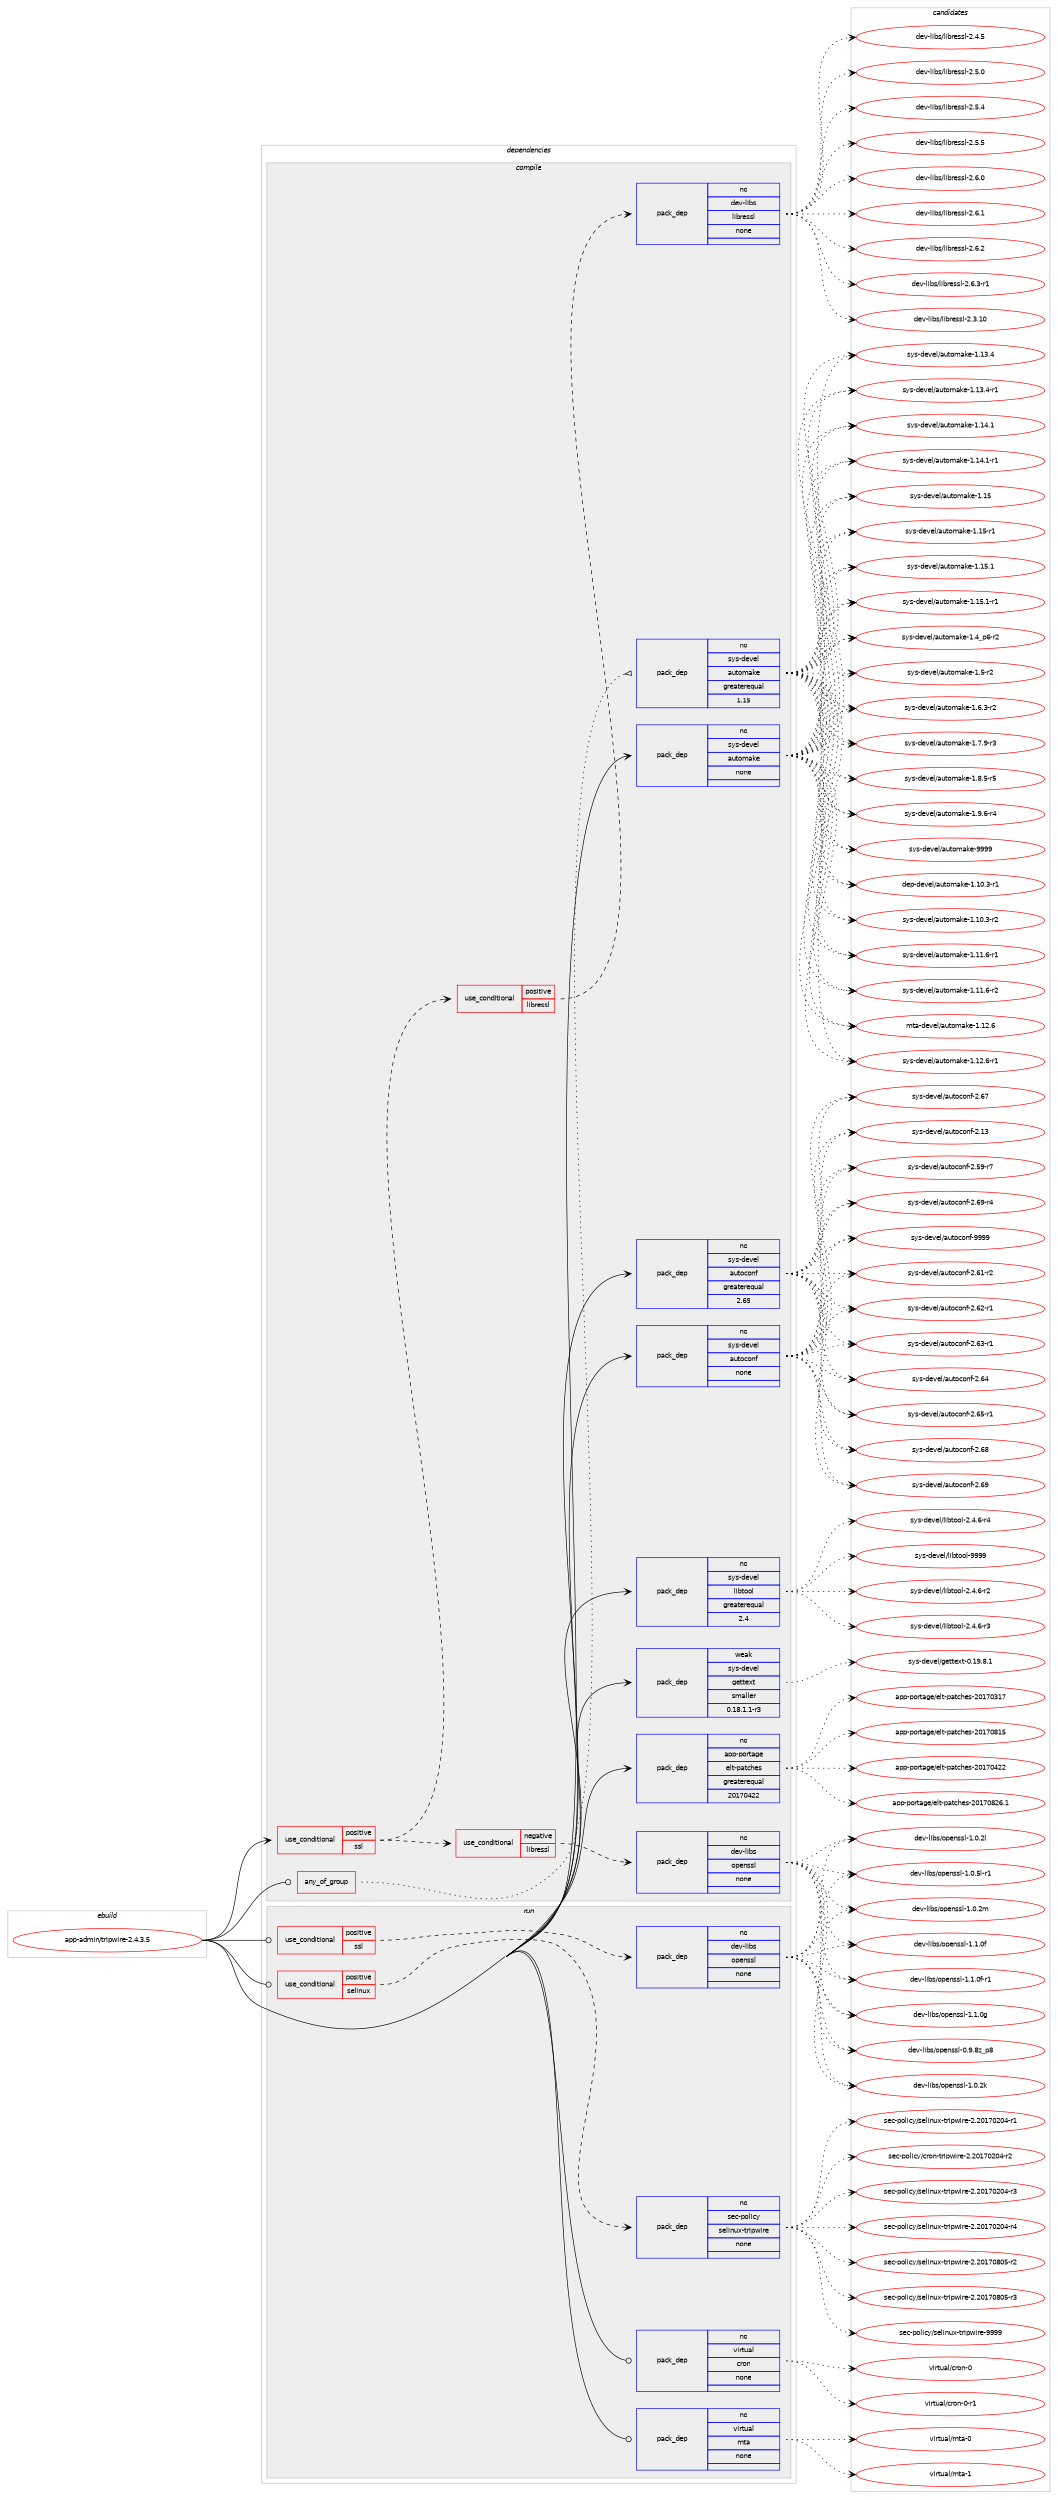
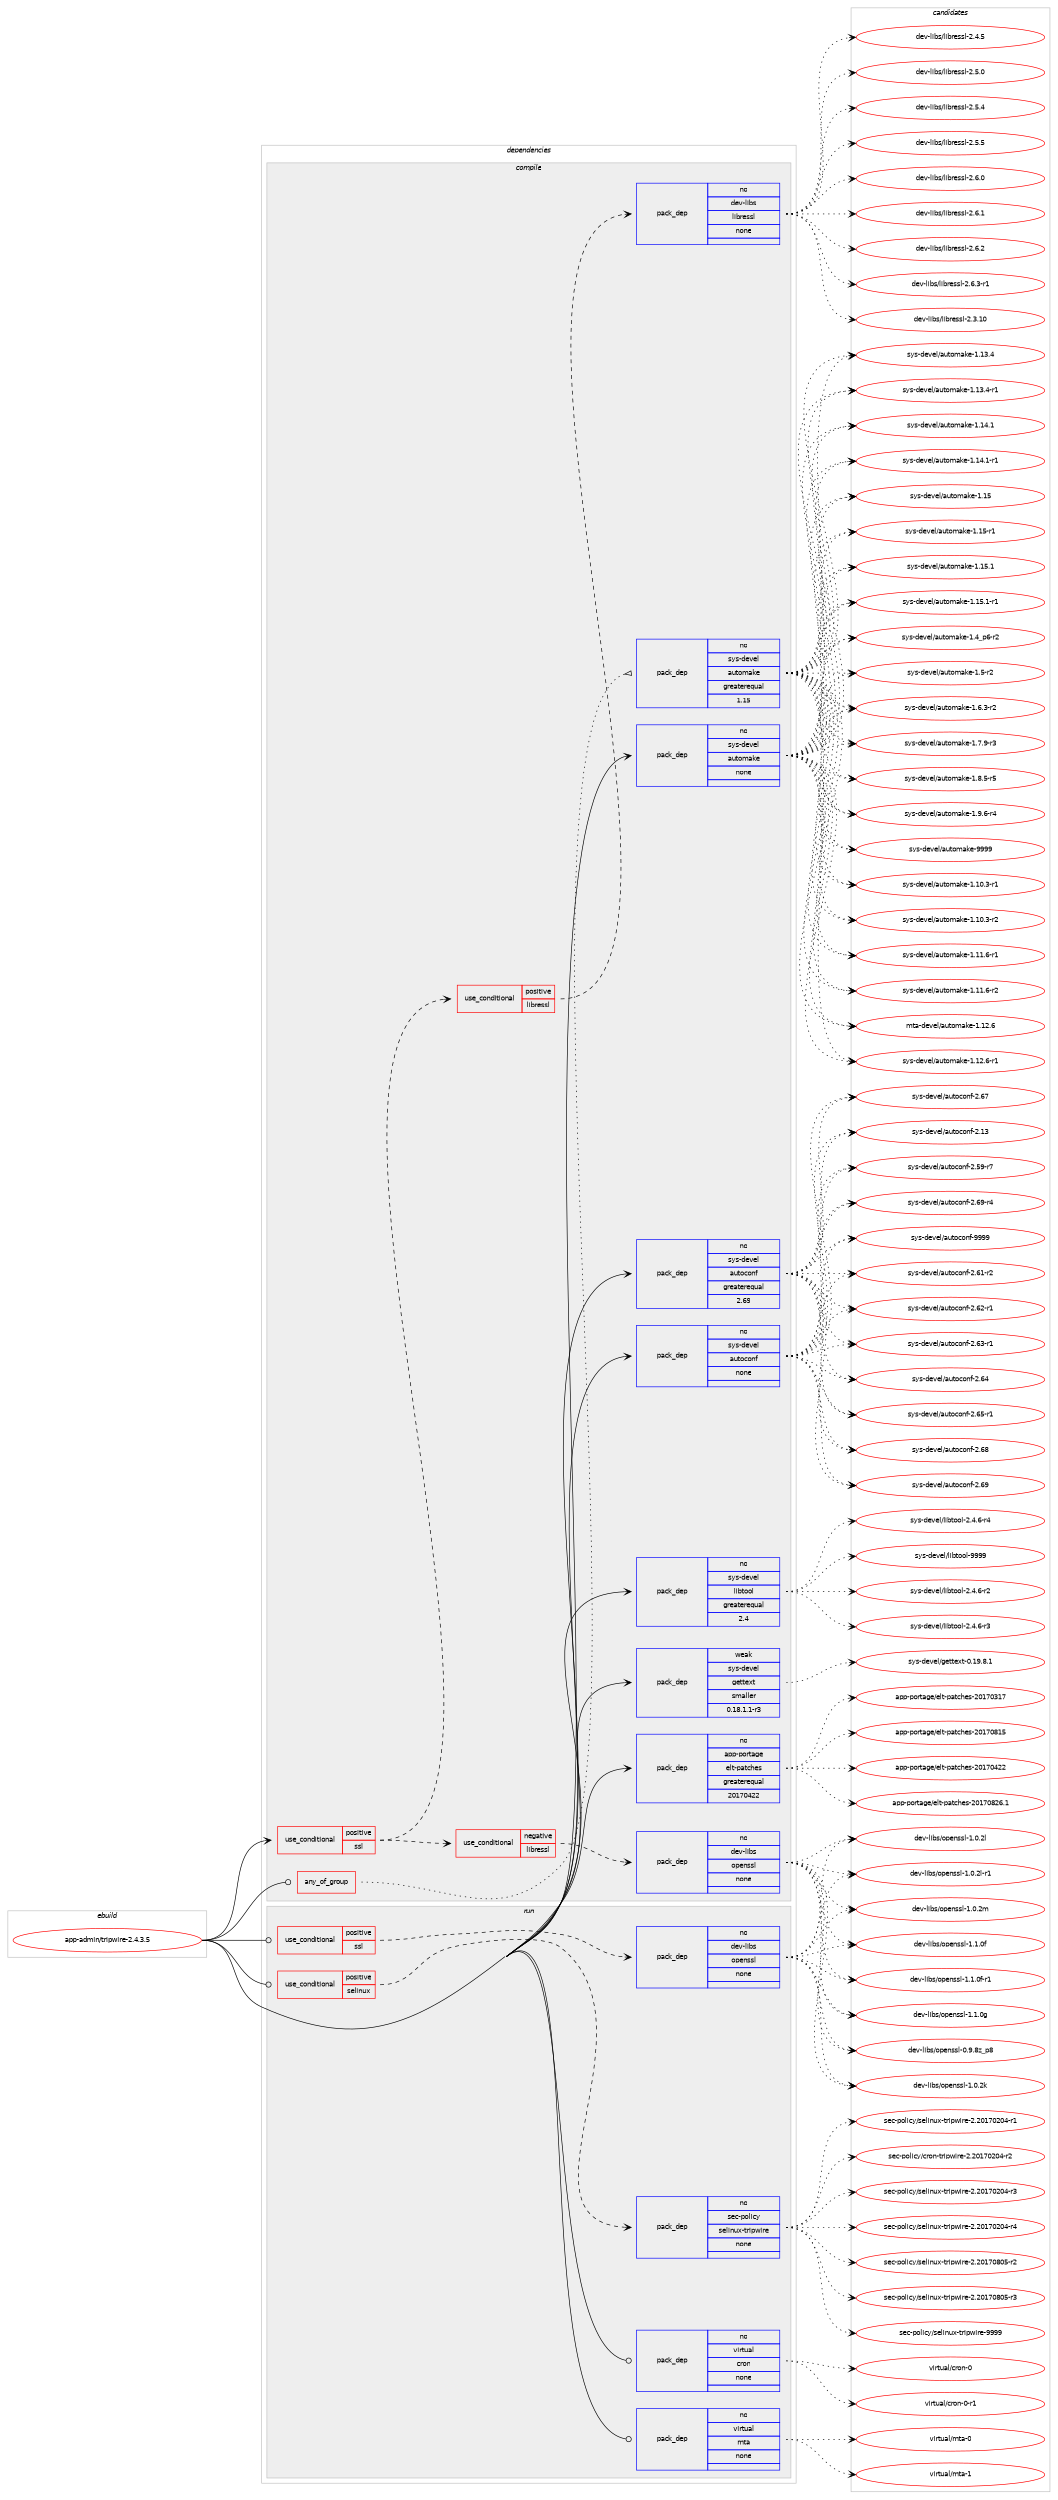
(951, 885) -> (951, 885)
(951, 1874) -> (951, 1874)
